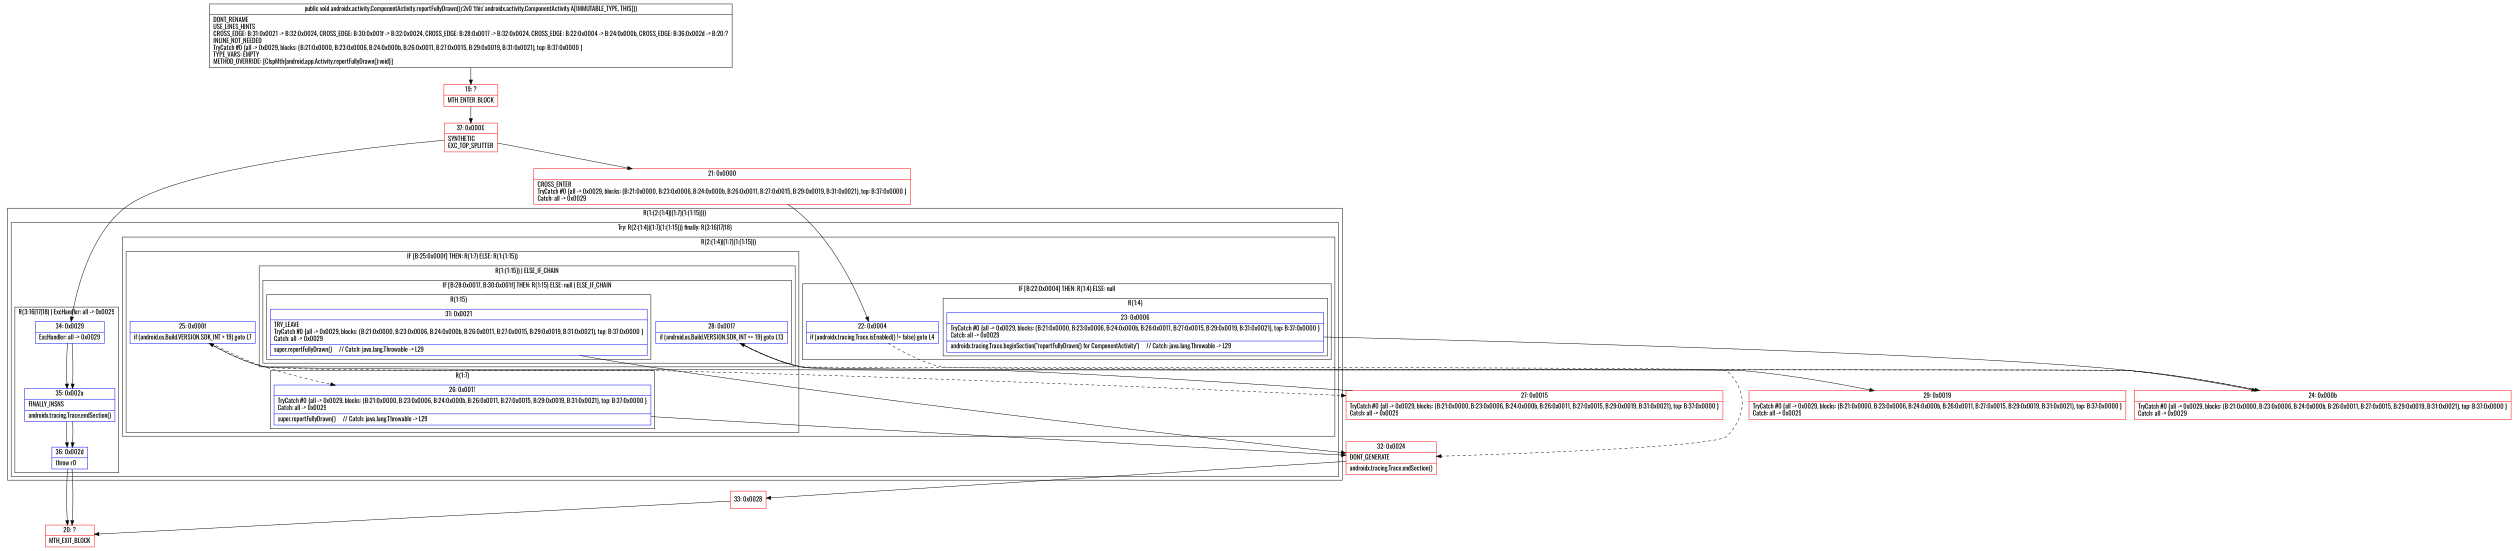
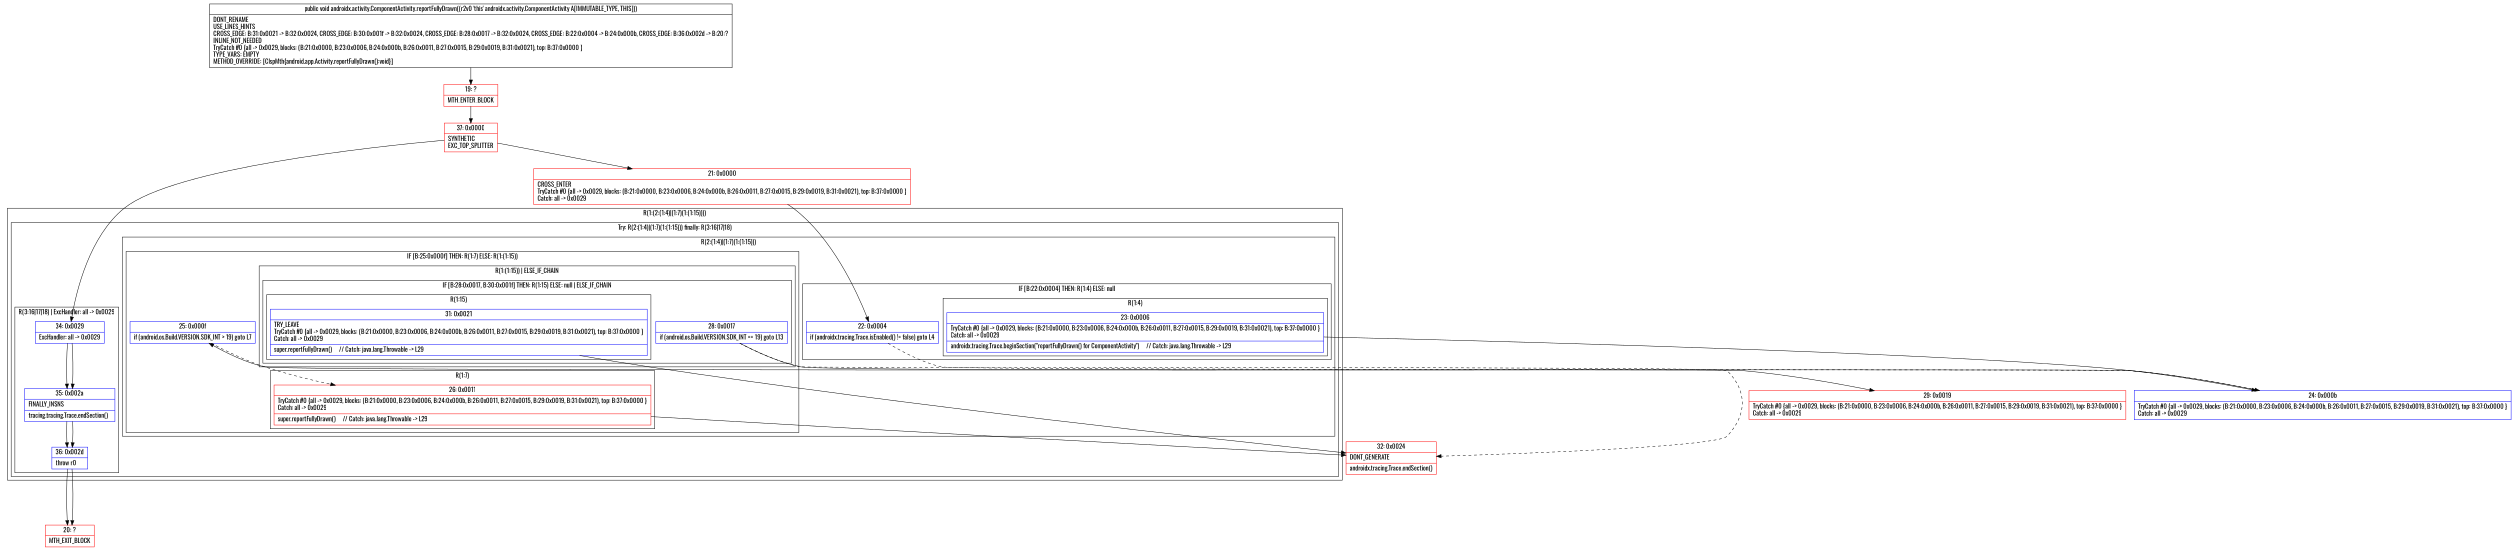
(462, 405) -> (462, 405)
(1534, 405) -> none
(2323, 405) -> (2323, 405)
(70, 416) -> (68, 416)
(748, 500) -> none
